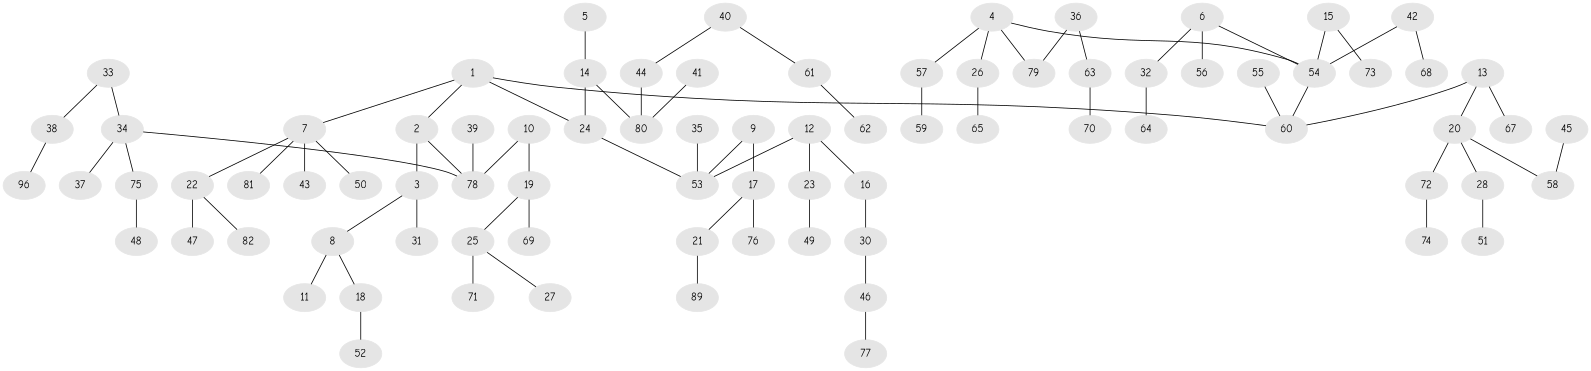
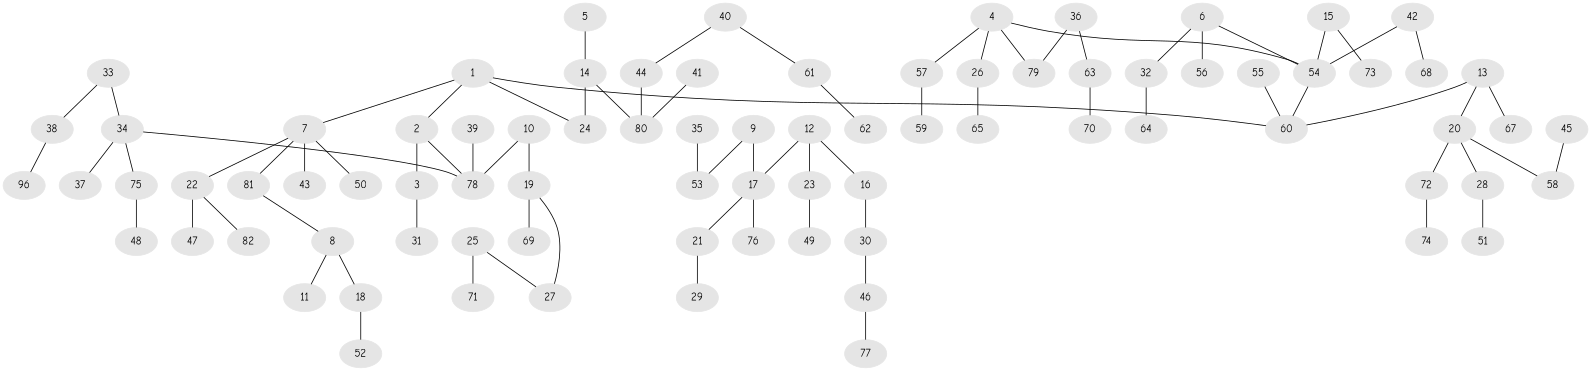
(759, 154) -> (782, 157)
(641, 157) -> none
(501, 213) -> (559, 239)
(375, 214) -> (291, 214)
(697, 298) -> (697, 298)
